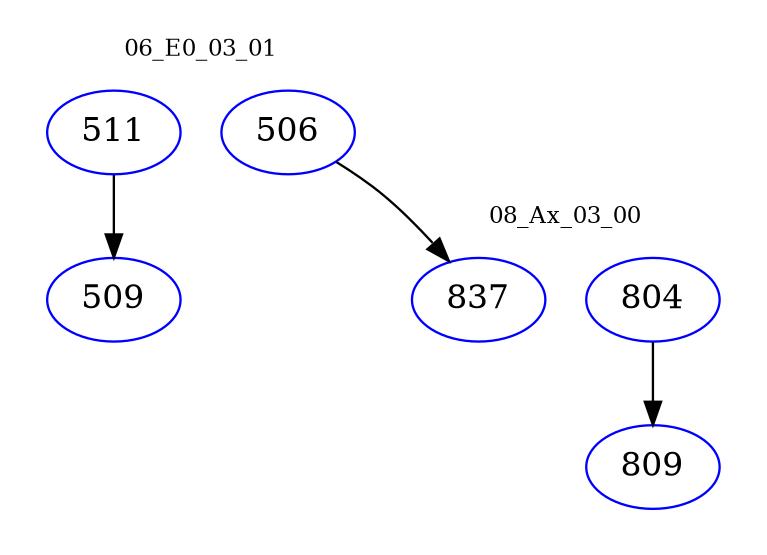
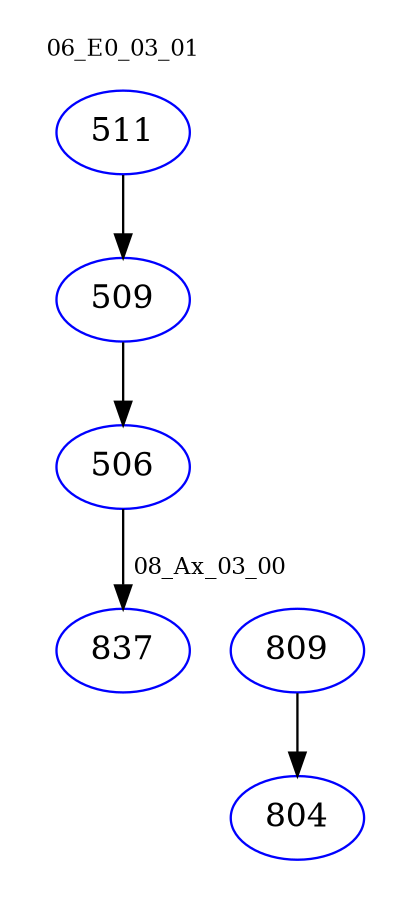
none -> (123, 372)
(653, 372) -> (297, 723)
